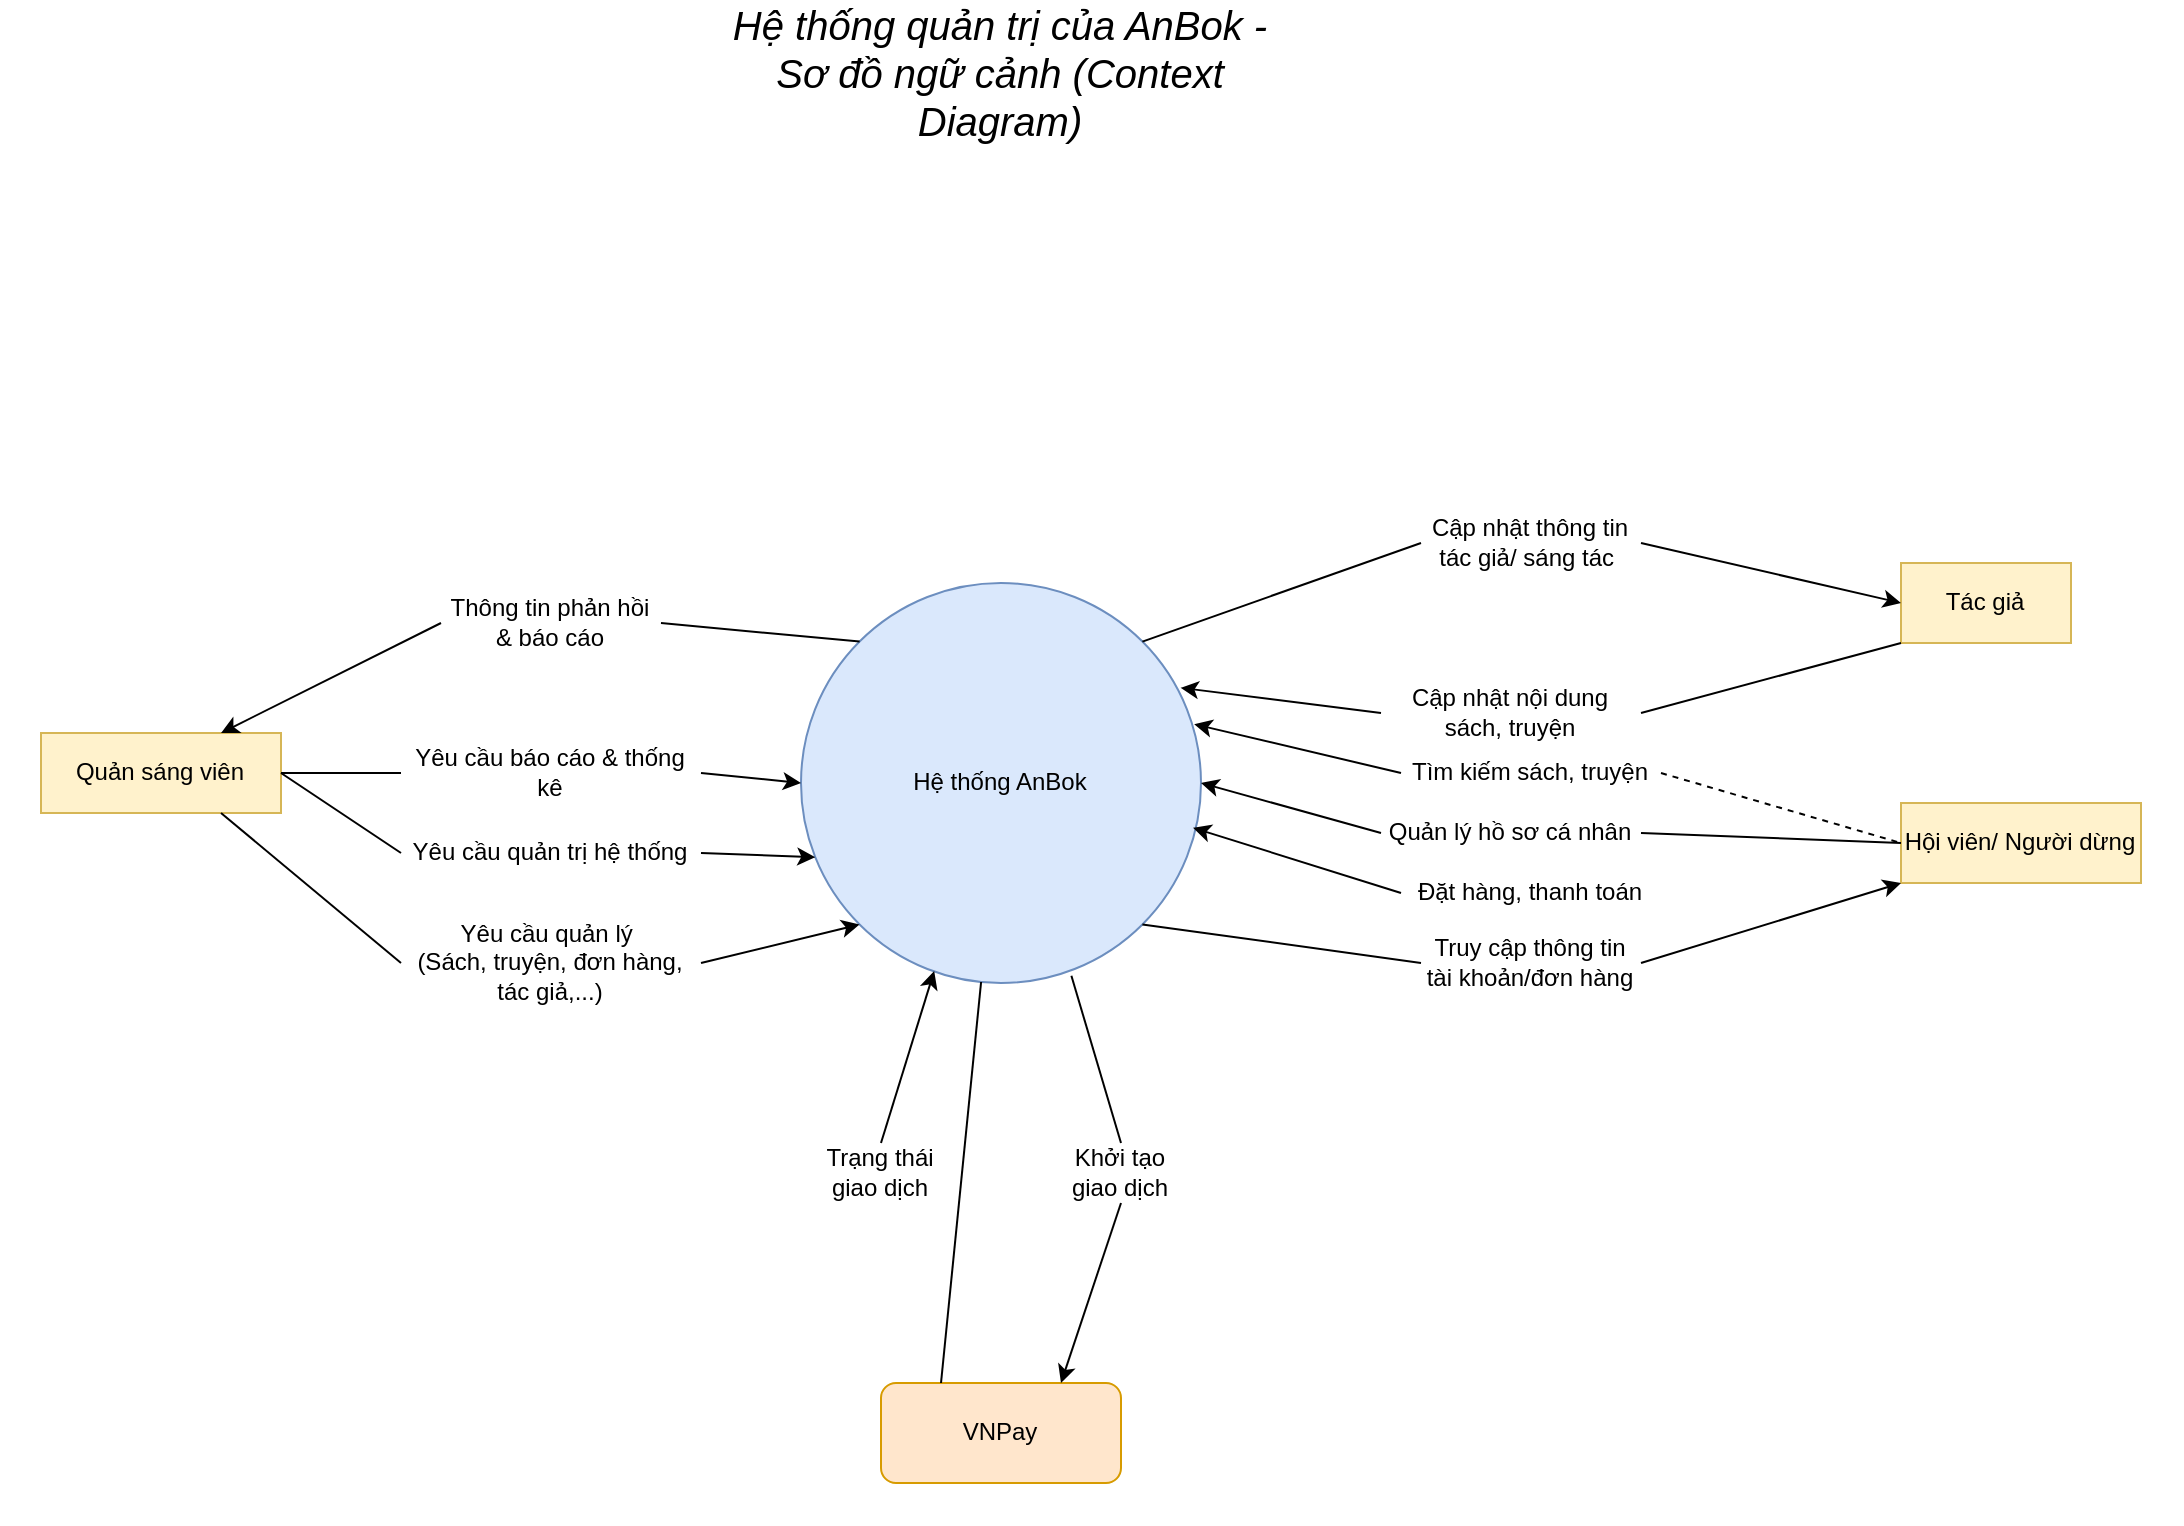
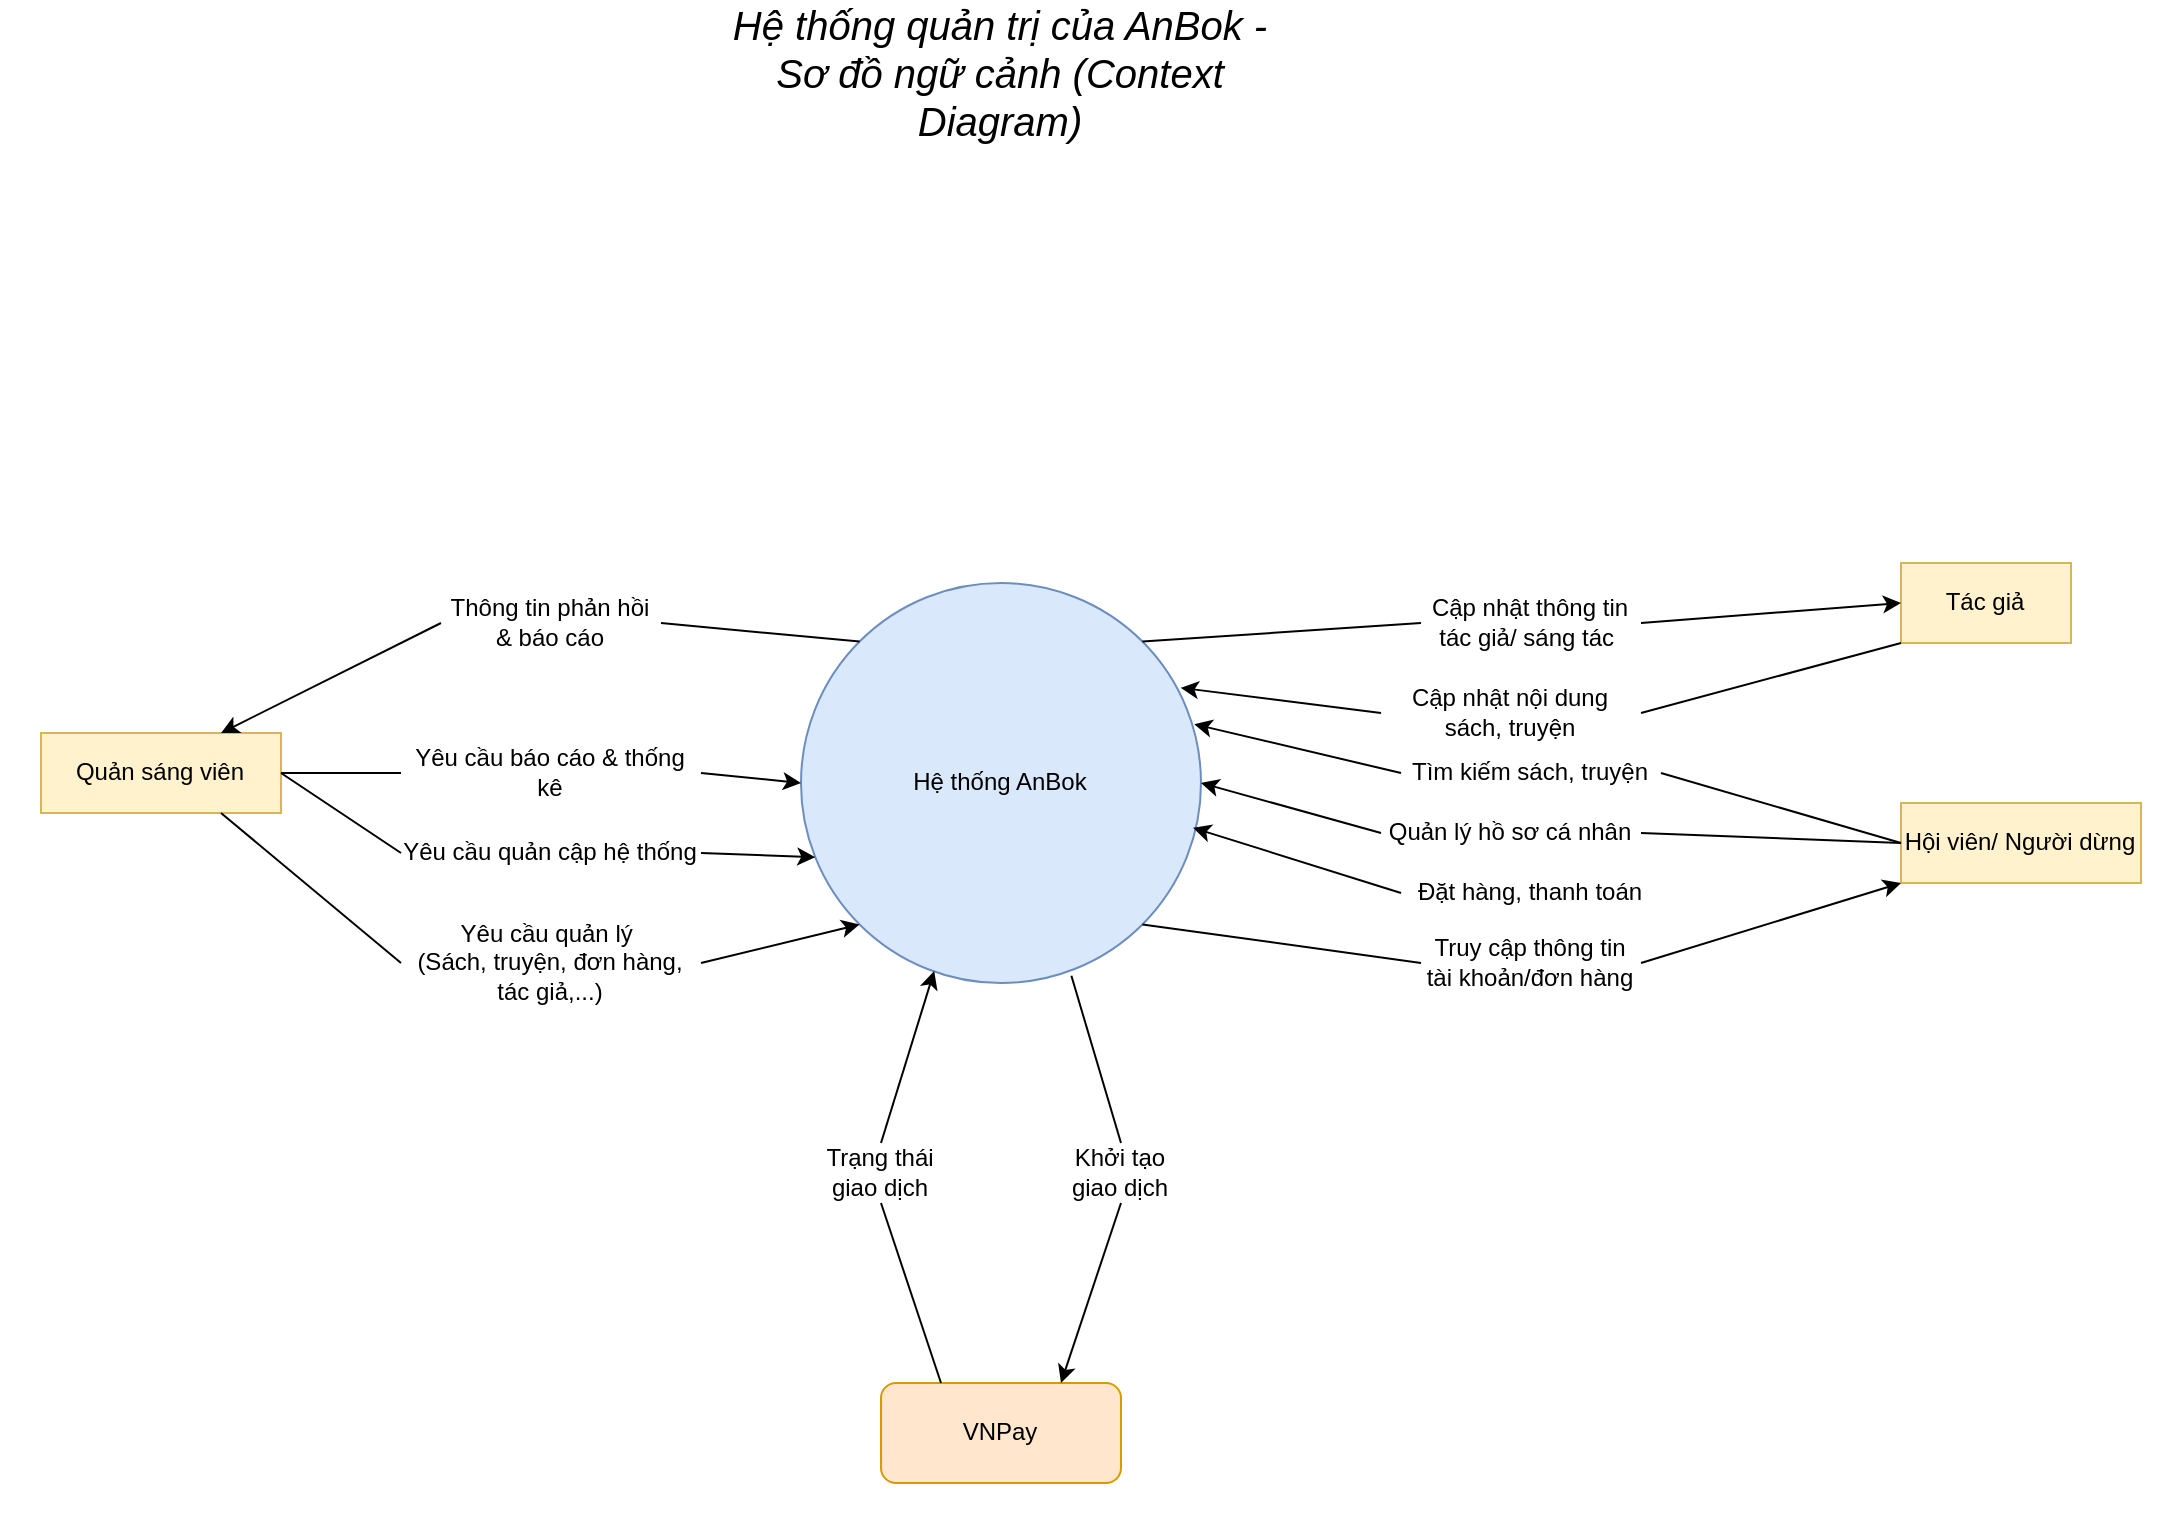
(1531, 543) -> (1531, 623)
(1777, 807) -> (1777, 807)
(551, 853) -> (551, 853)
(961, 1183) -> (911, 1293)
